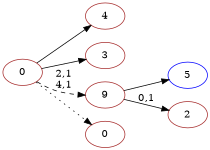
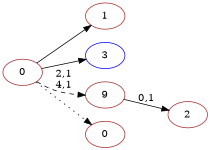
(105, 16) -> (105, 16)
(105, 56) -> (105, 56)
(188, 75) -> none
